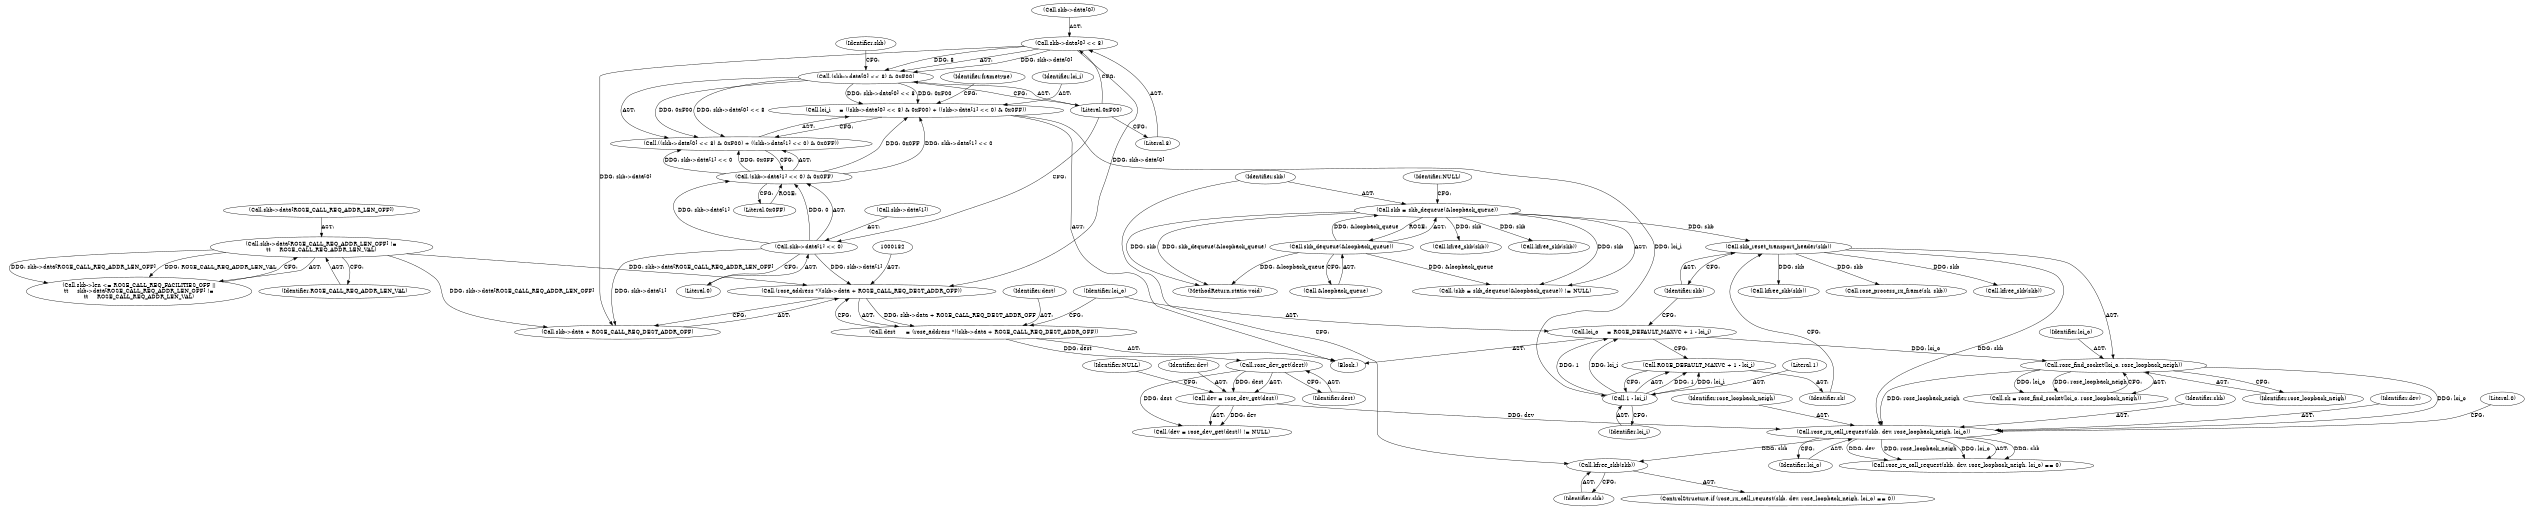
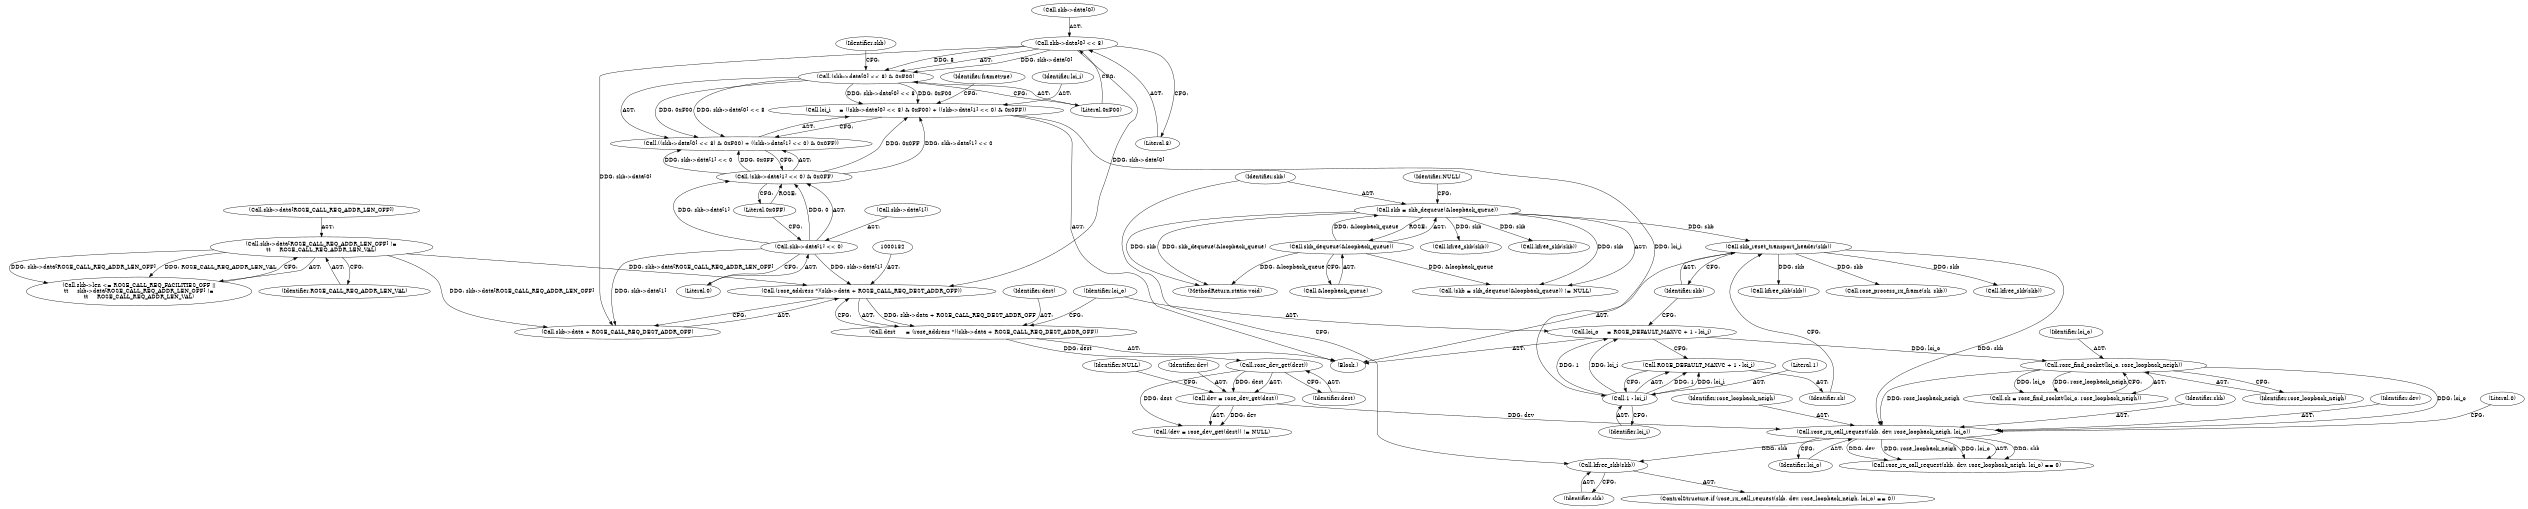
(1130, 127) -> (1171, 70)
(984, 204) -> (785, 228)
(2013, 255) -> (1558, 322)
